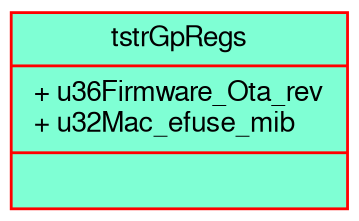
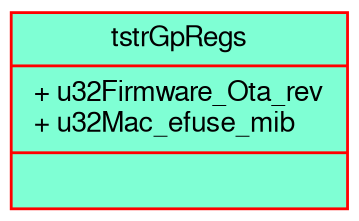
(179, 92) -> (179, 92)
